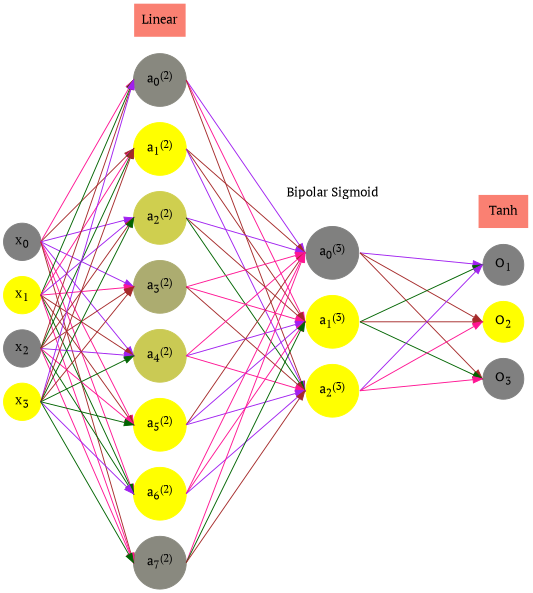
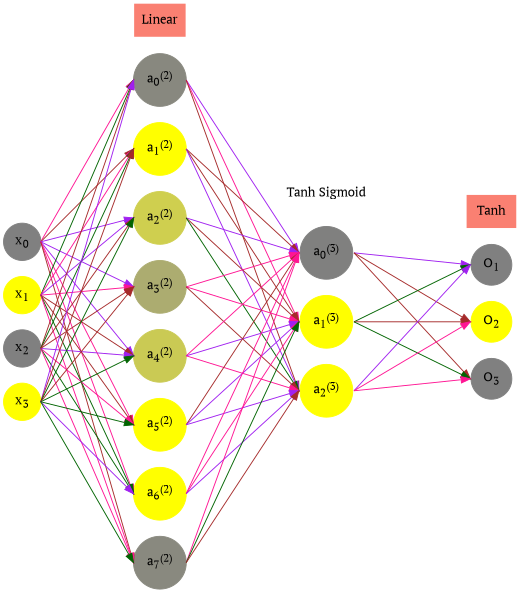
(332, 193) -> (326, 193)
